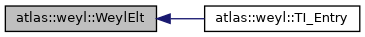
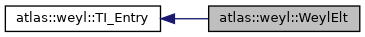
(188, 19) -> (191, 19)
